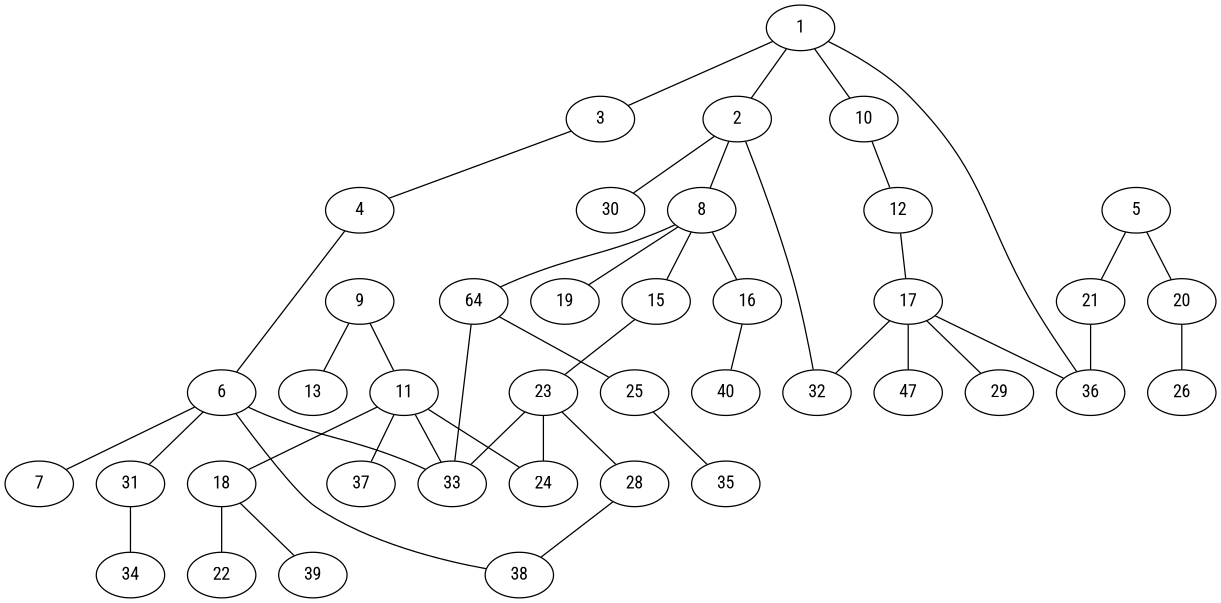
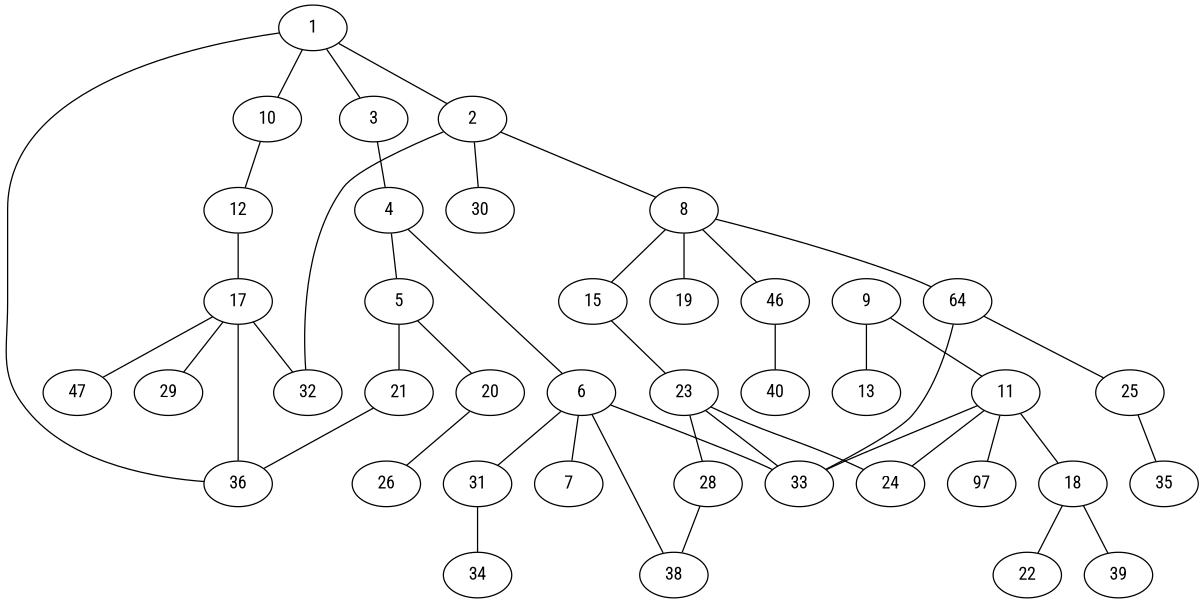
none -> (394, 256)
(747, 301) -> (775, 301)
(361, 484) -> (982, 484)
